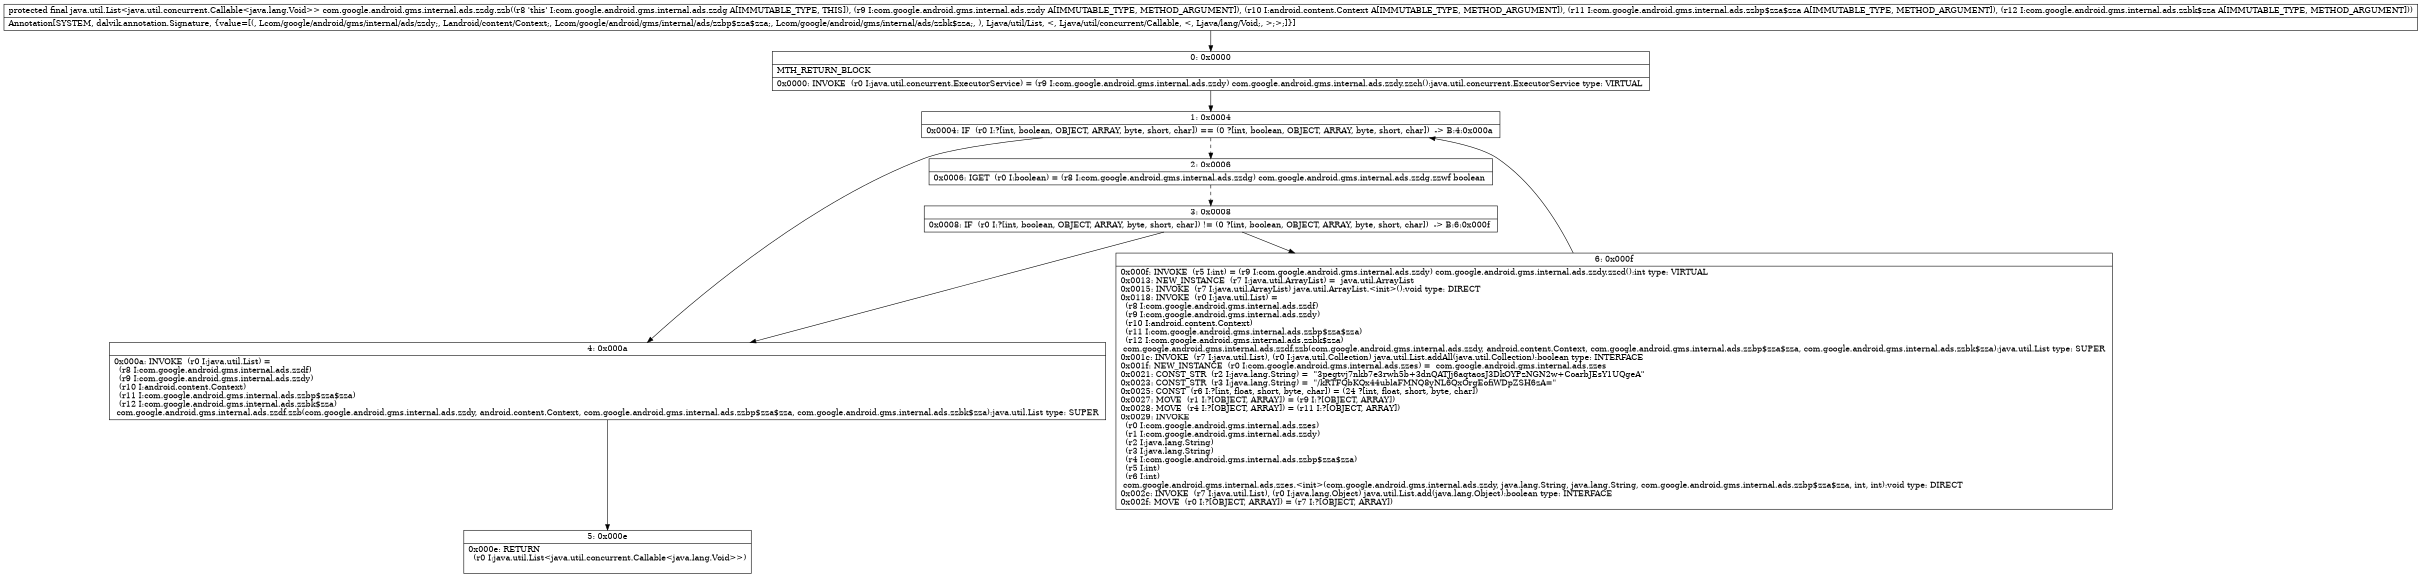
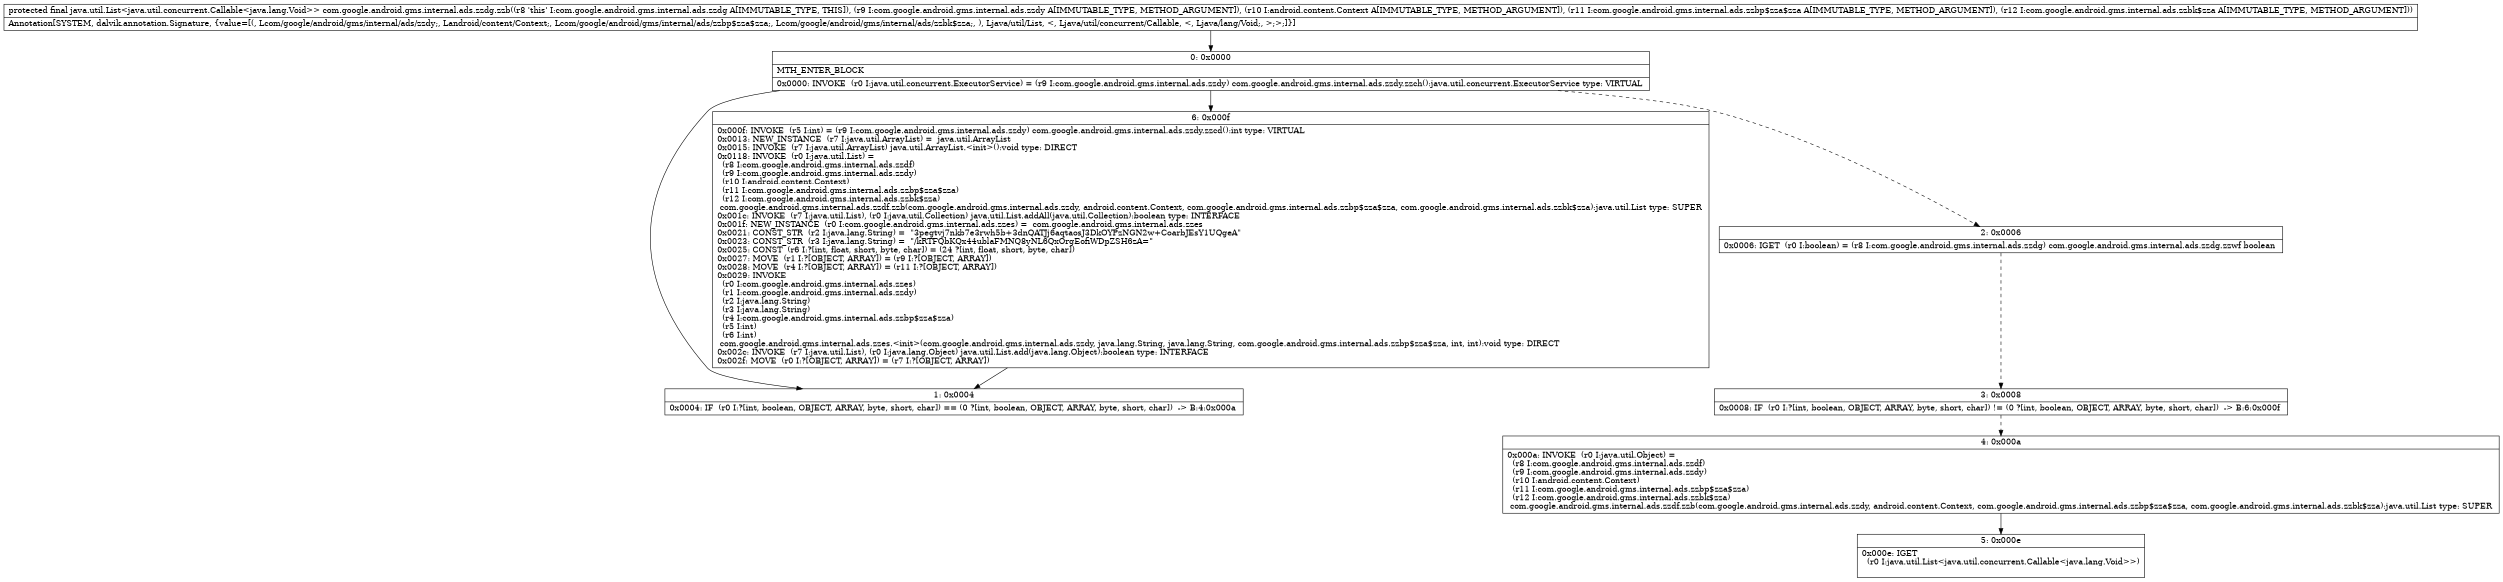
(824, 71) -> (821, 71)
(1211, 145) -> (1775, 130)
(831, 204) -> none
(1266, 241) -> (1211, 98)
(960, 287) -> (2001, 423)
(194, 362) -> (1593, 455)
(507, 550) -> (1892, 554)
